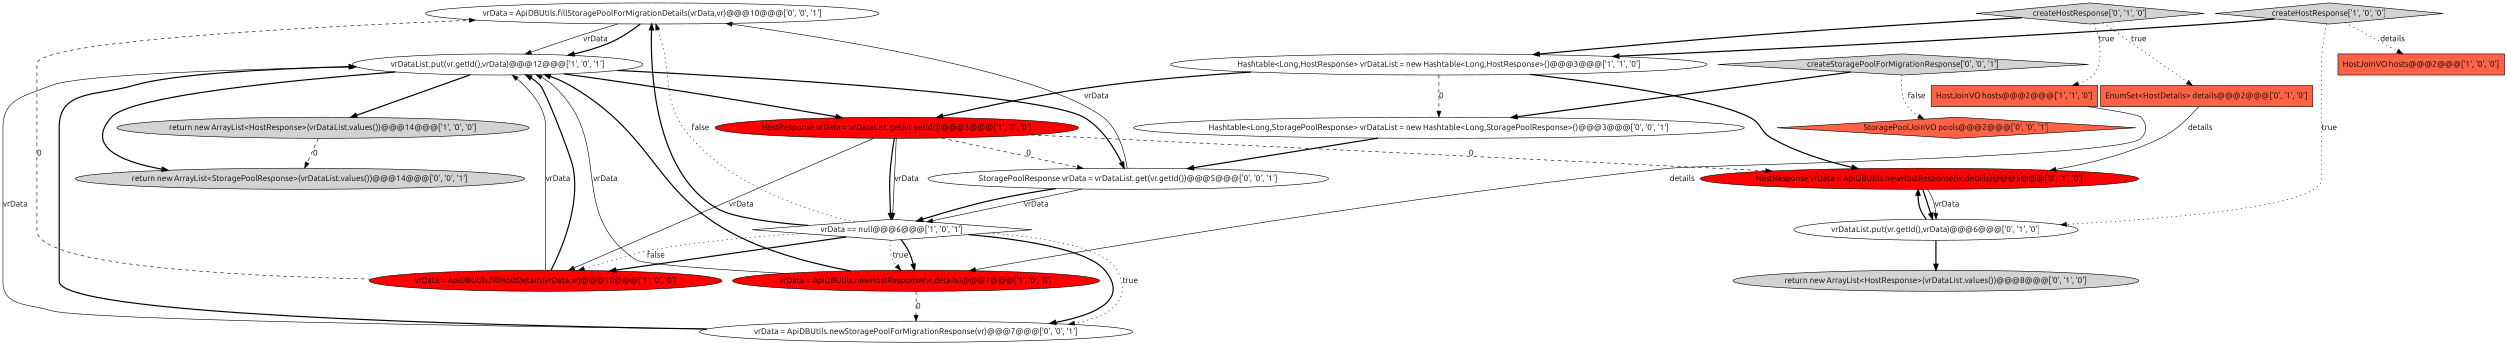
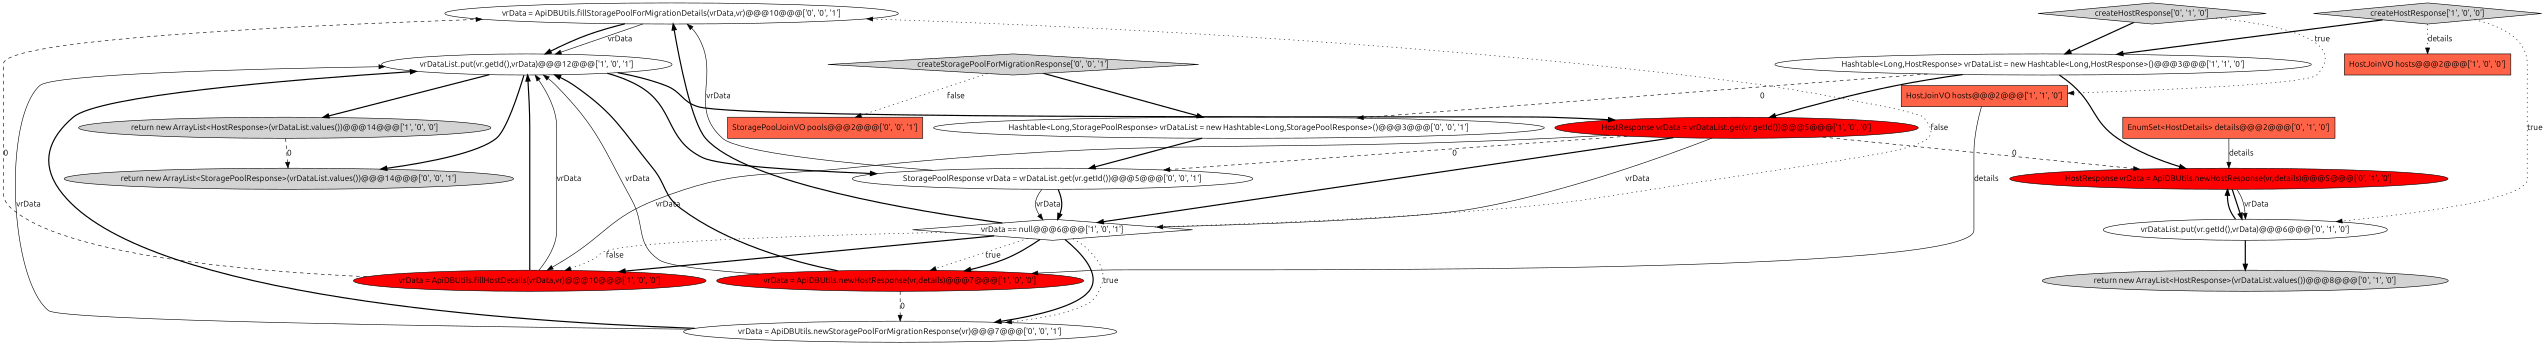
(2145, 53) -> none
(1956, 128) -> (825, 128)
